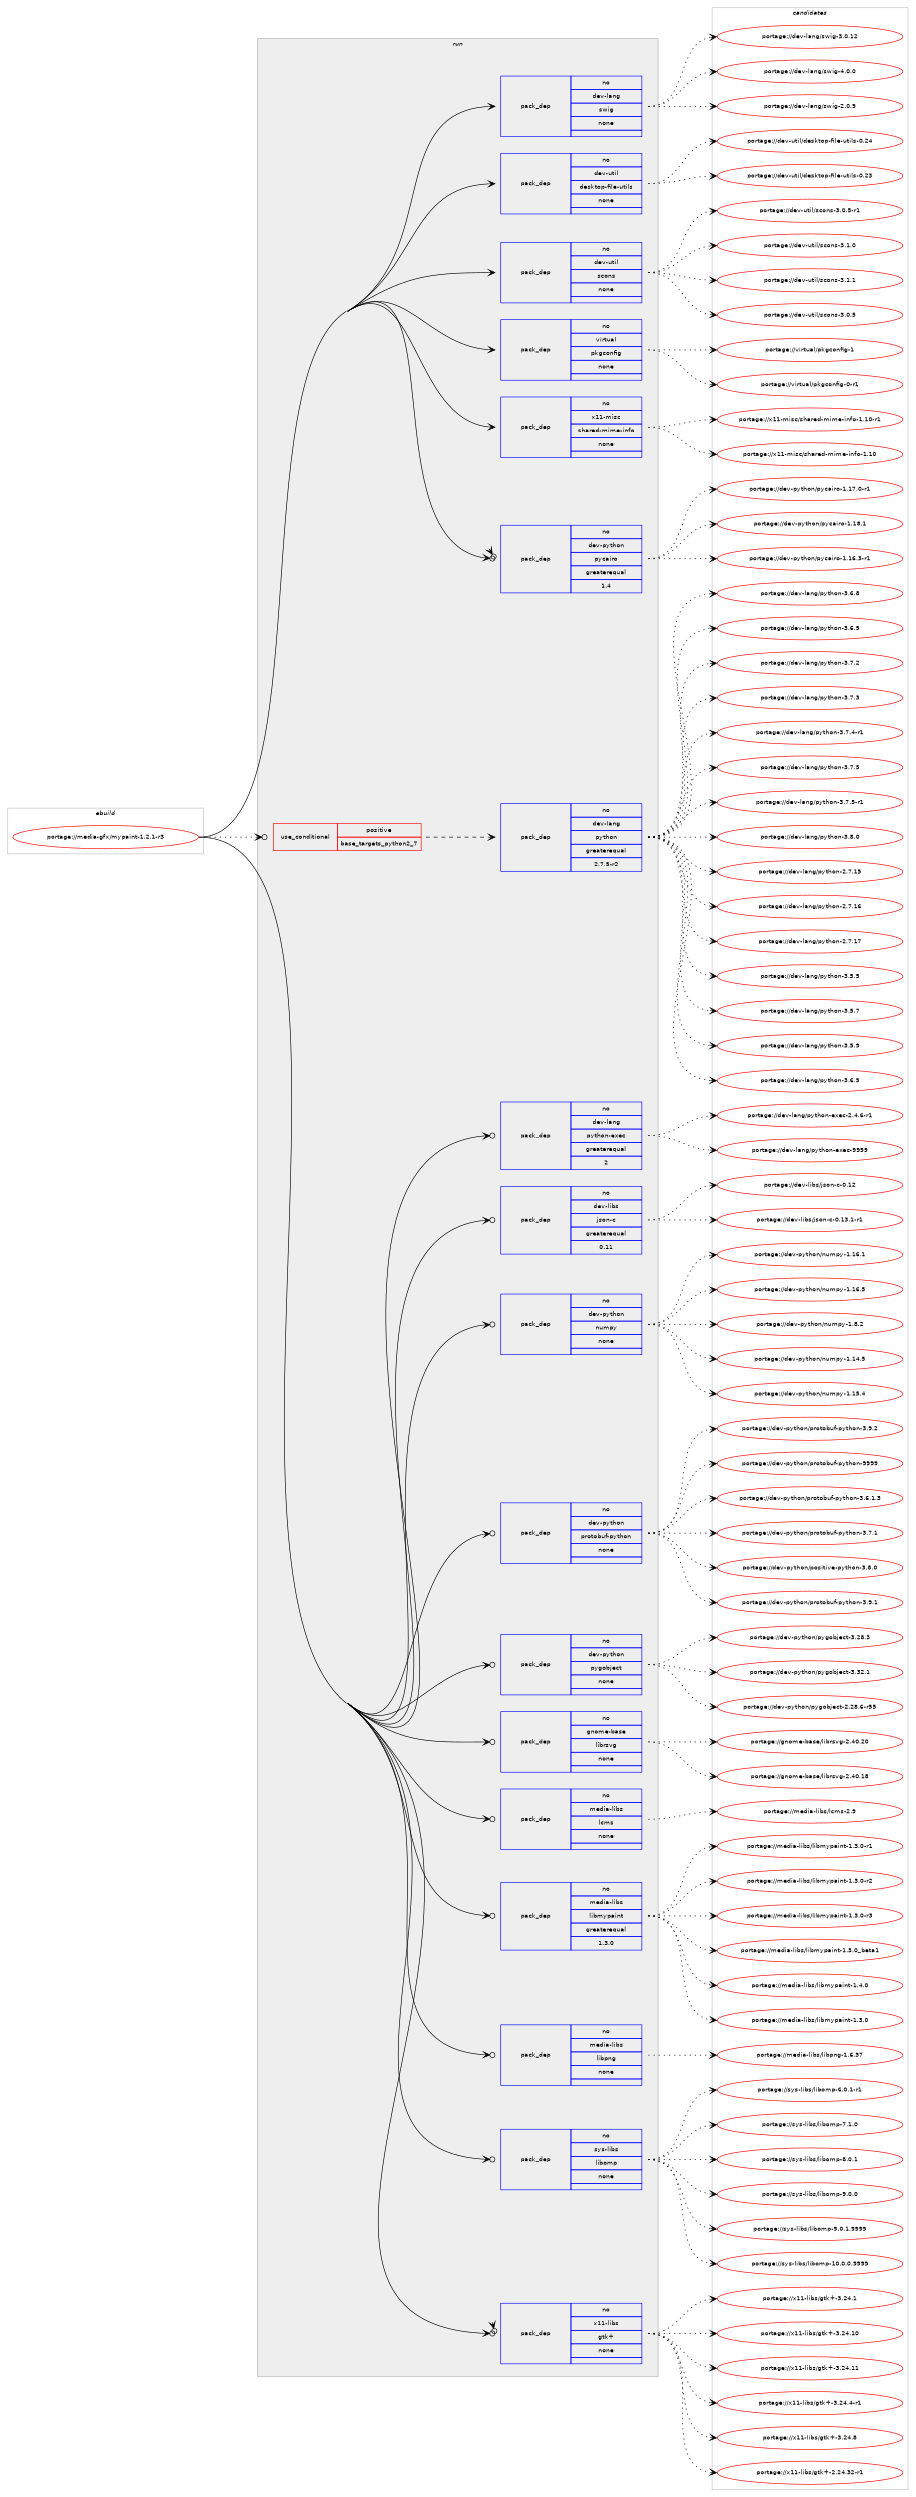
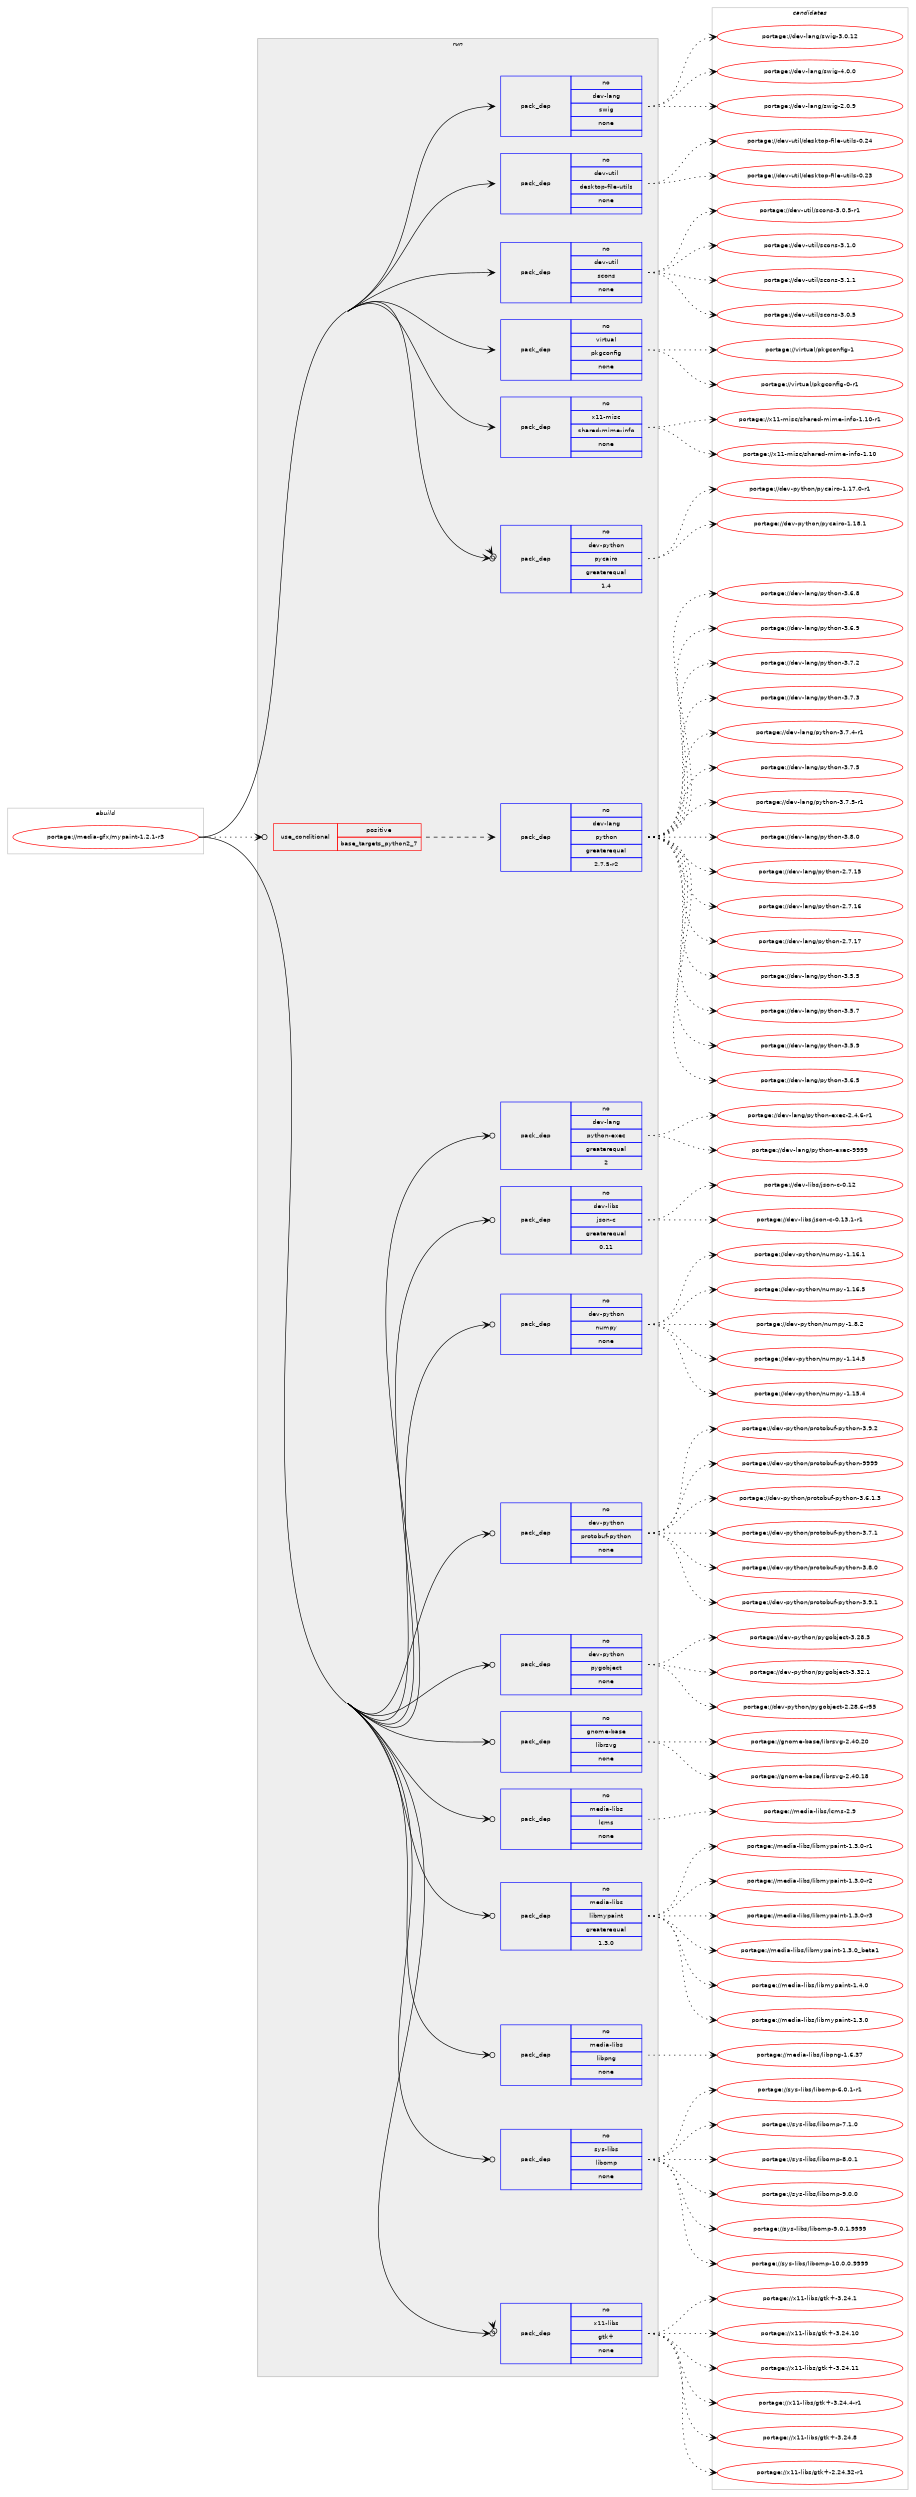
(810, 559) -> none
(810, 1568) -> (810, 1568)
